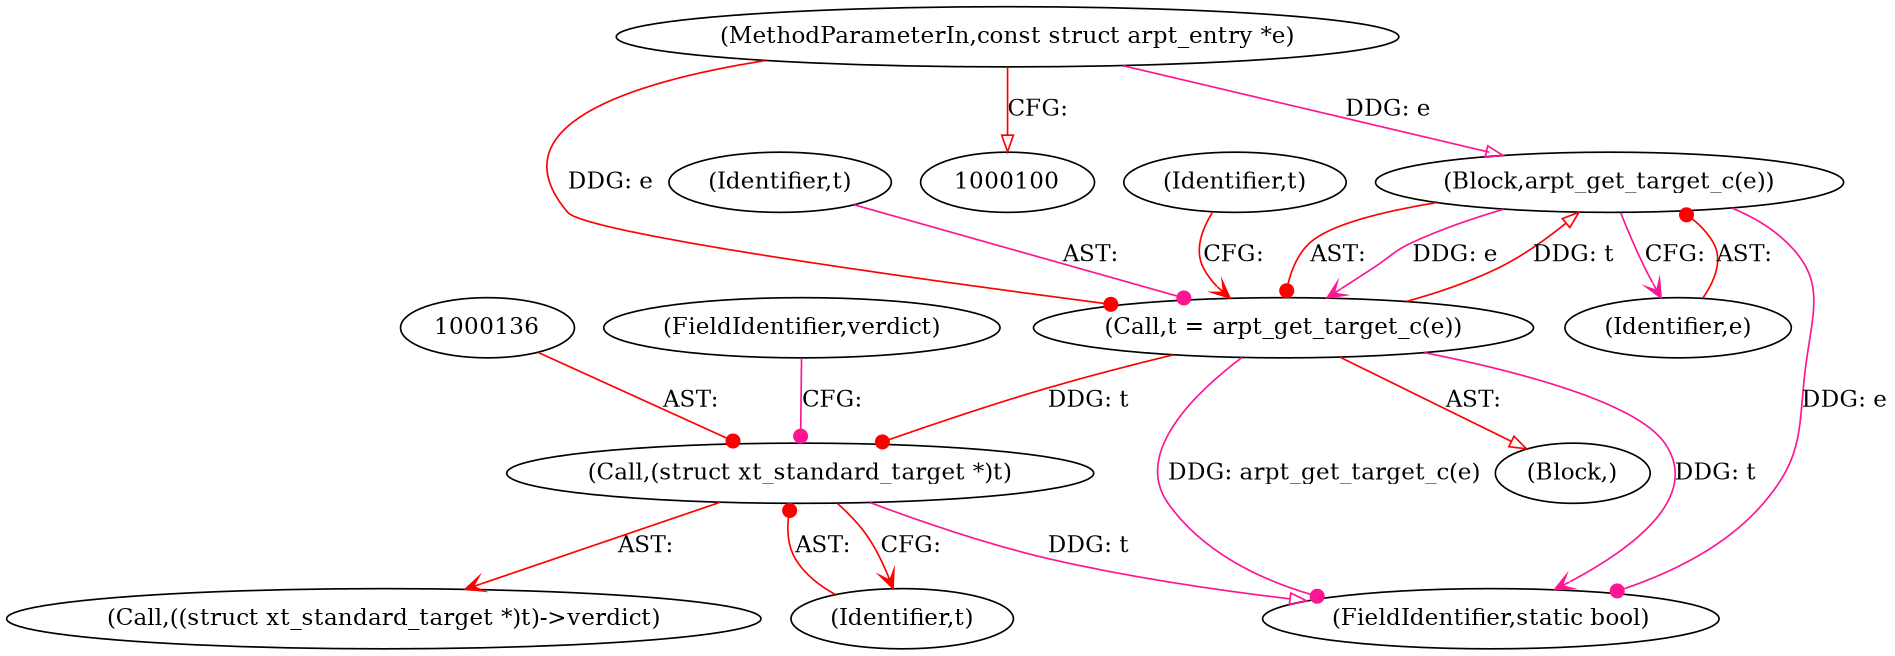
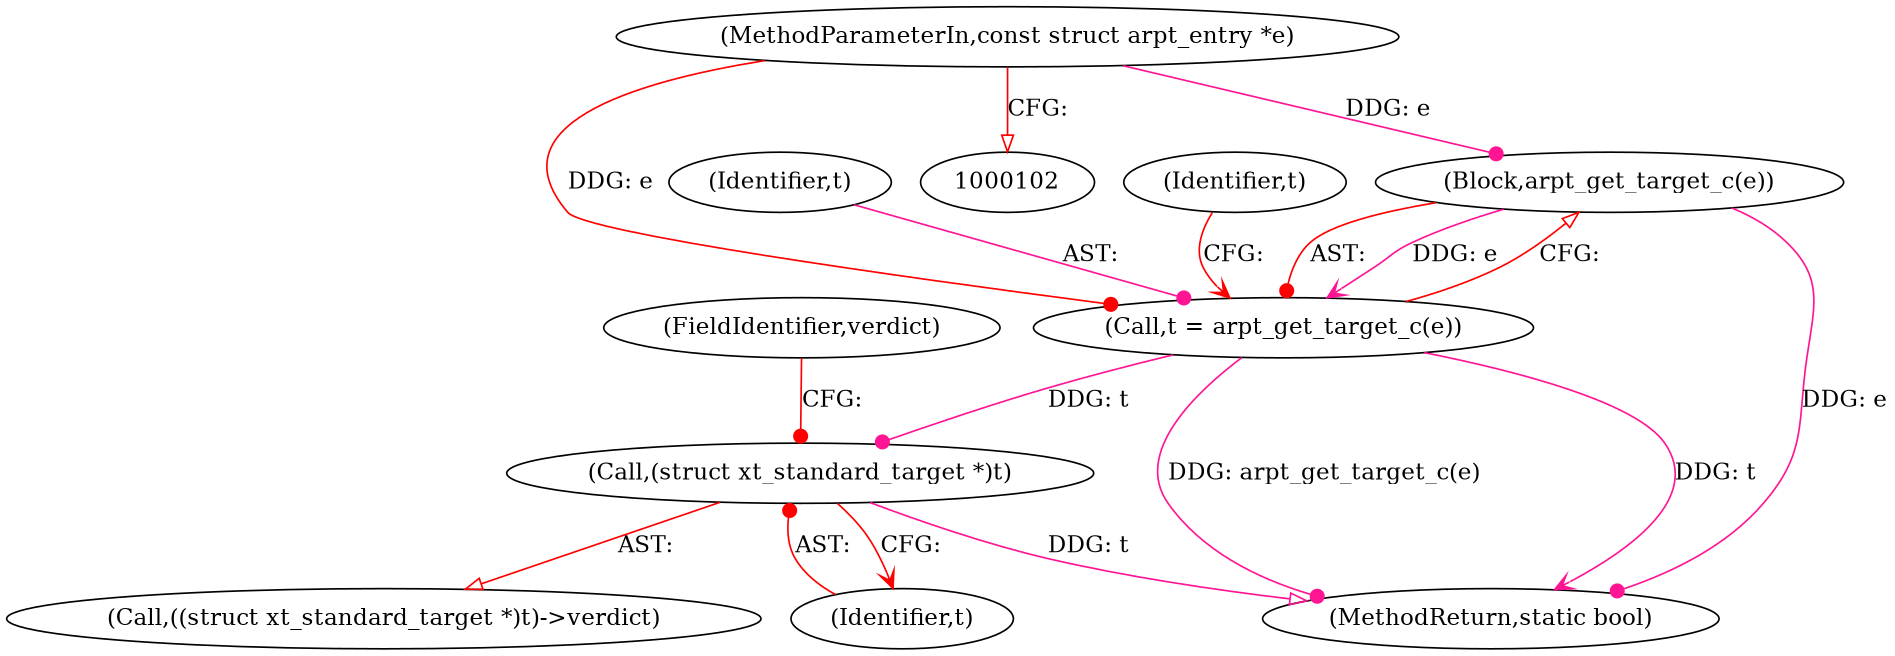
(1306, 109) -> (1306, 109)
(1008, 182) -> (1008, 182)
(1574, 255) -> (1574, 255)
(488, 328) -> none
(1678, 328) -> none
(1030, 393) -> (1030, 393)
(801, 394) -> (801, 394)
(1573, 473) -> none
(601, 543) -> (601, 543)
(1491, 619) -> (1491, 619)
